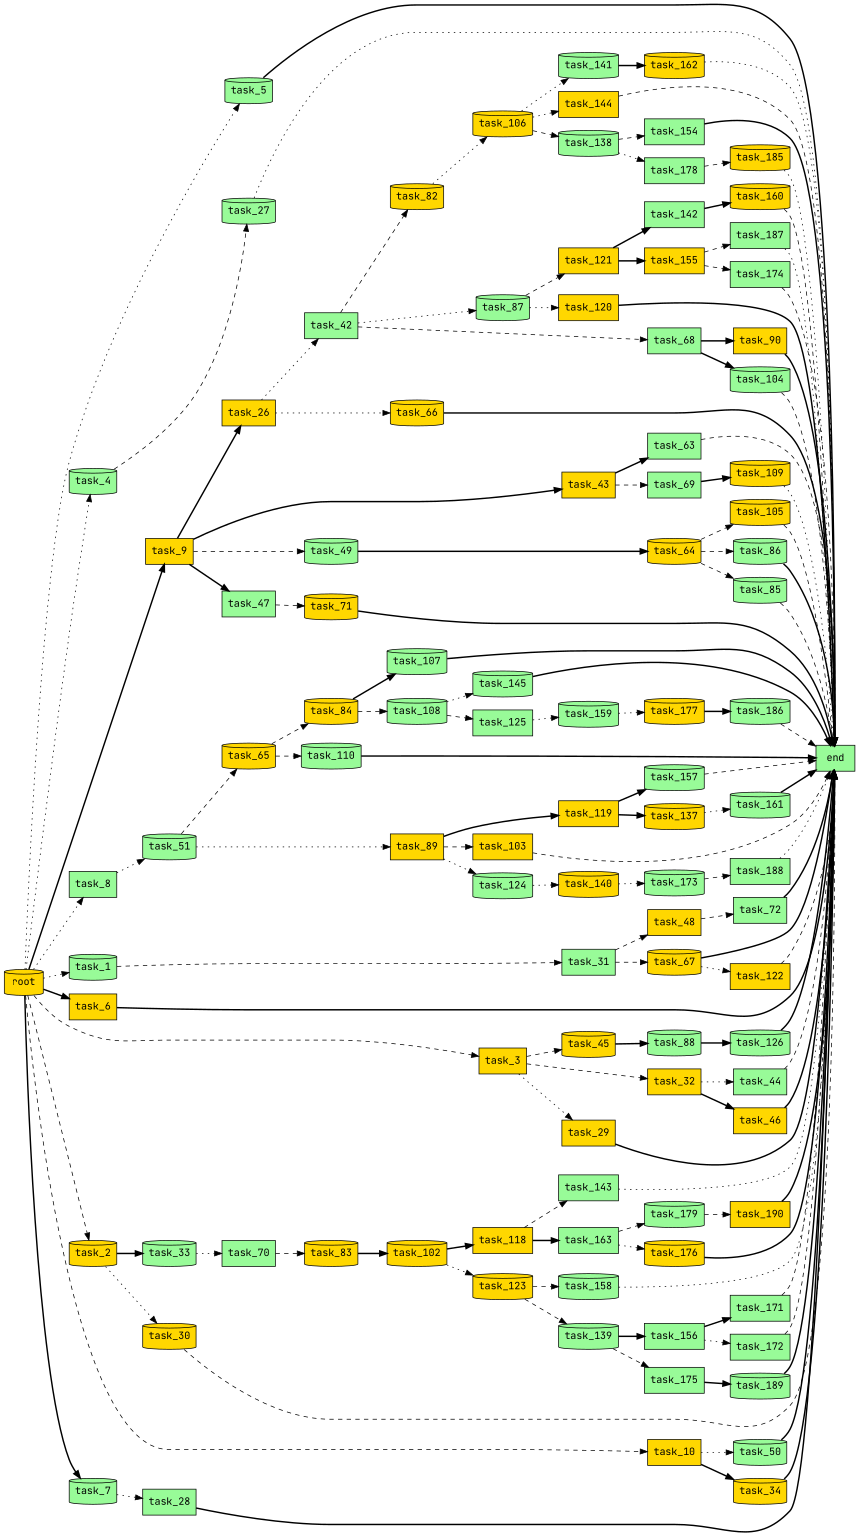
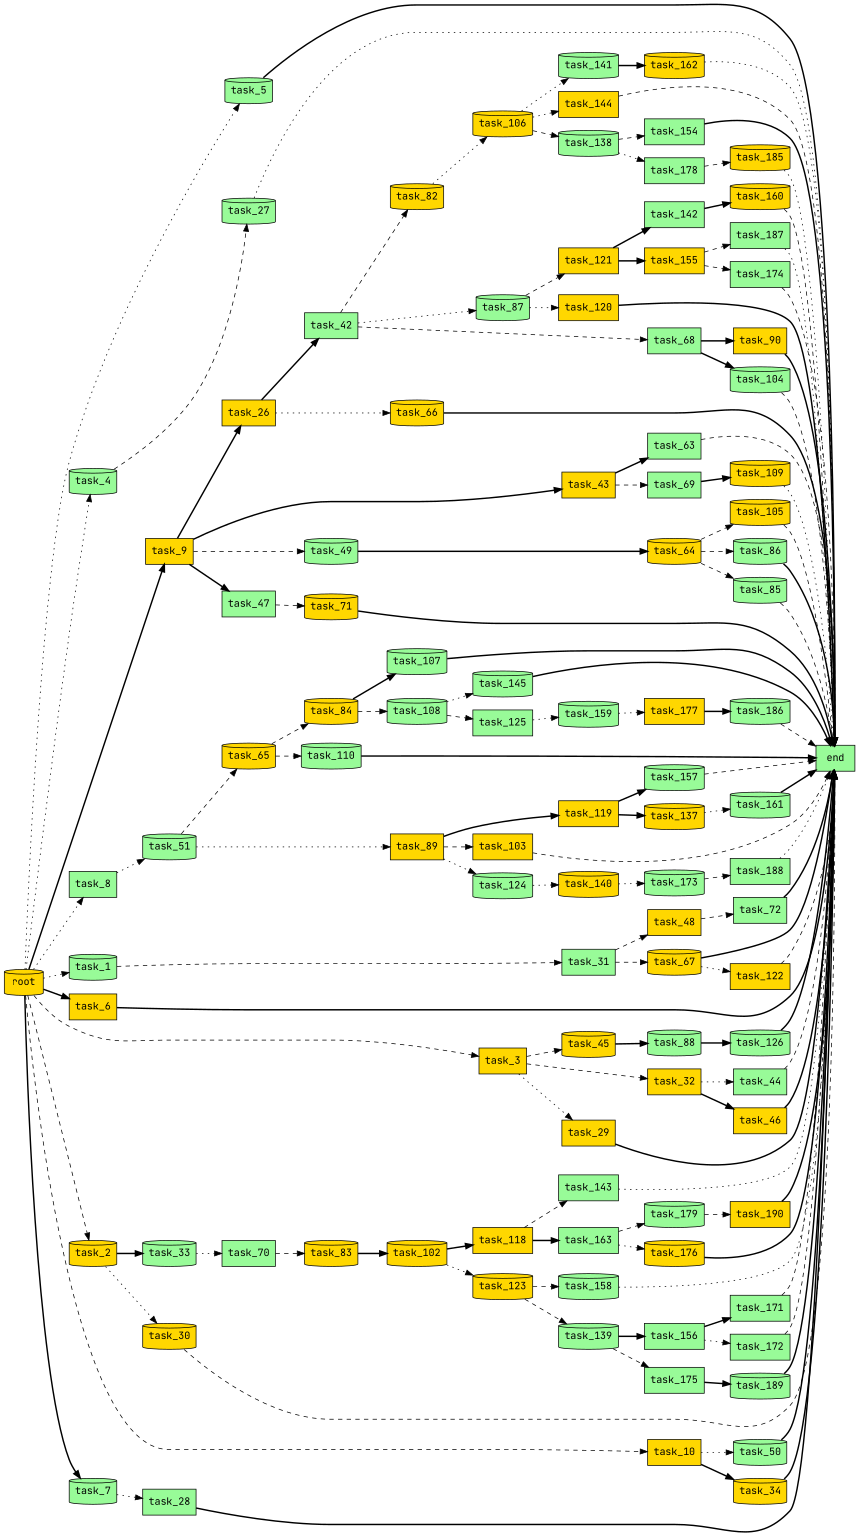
(287, 372) -> (287, 372)
(674, 711) -> (674, 711)
